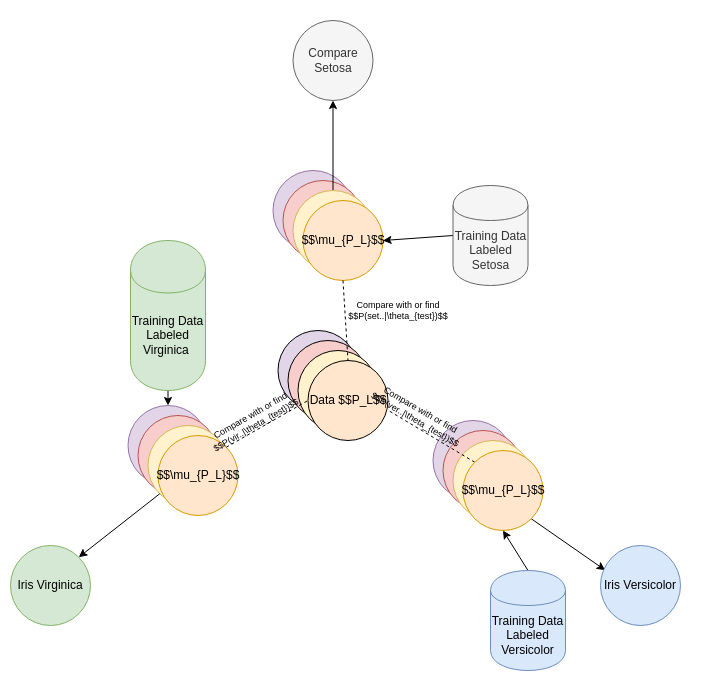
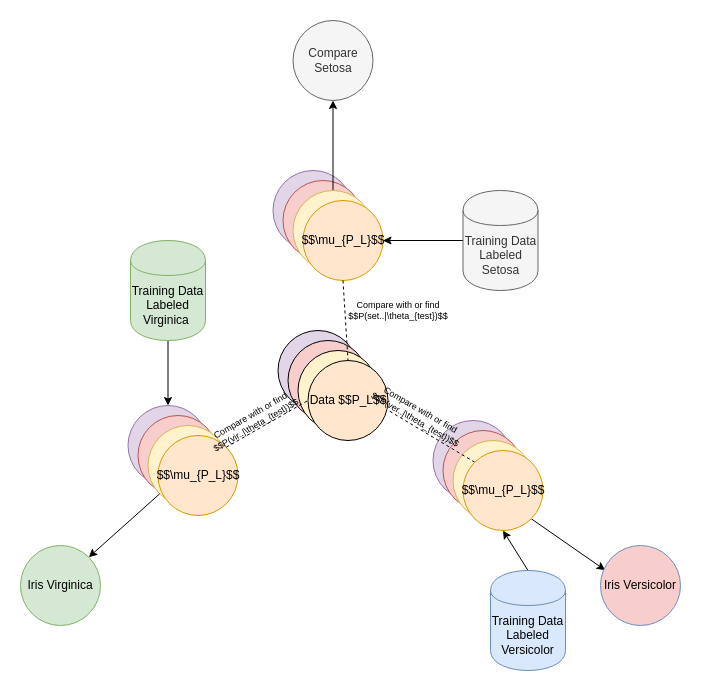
(491, 236) -> (501, 241)
(168, 316) -> (168, 291)
(51, 586) -> (61, 586)
(641, 586) -> (641, 586)
